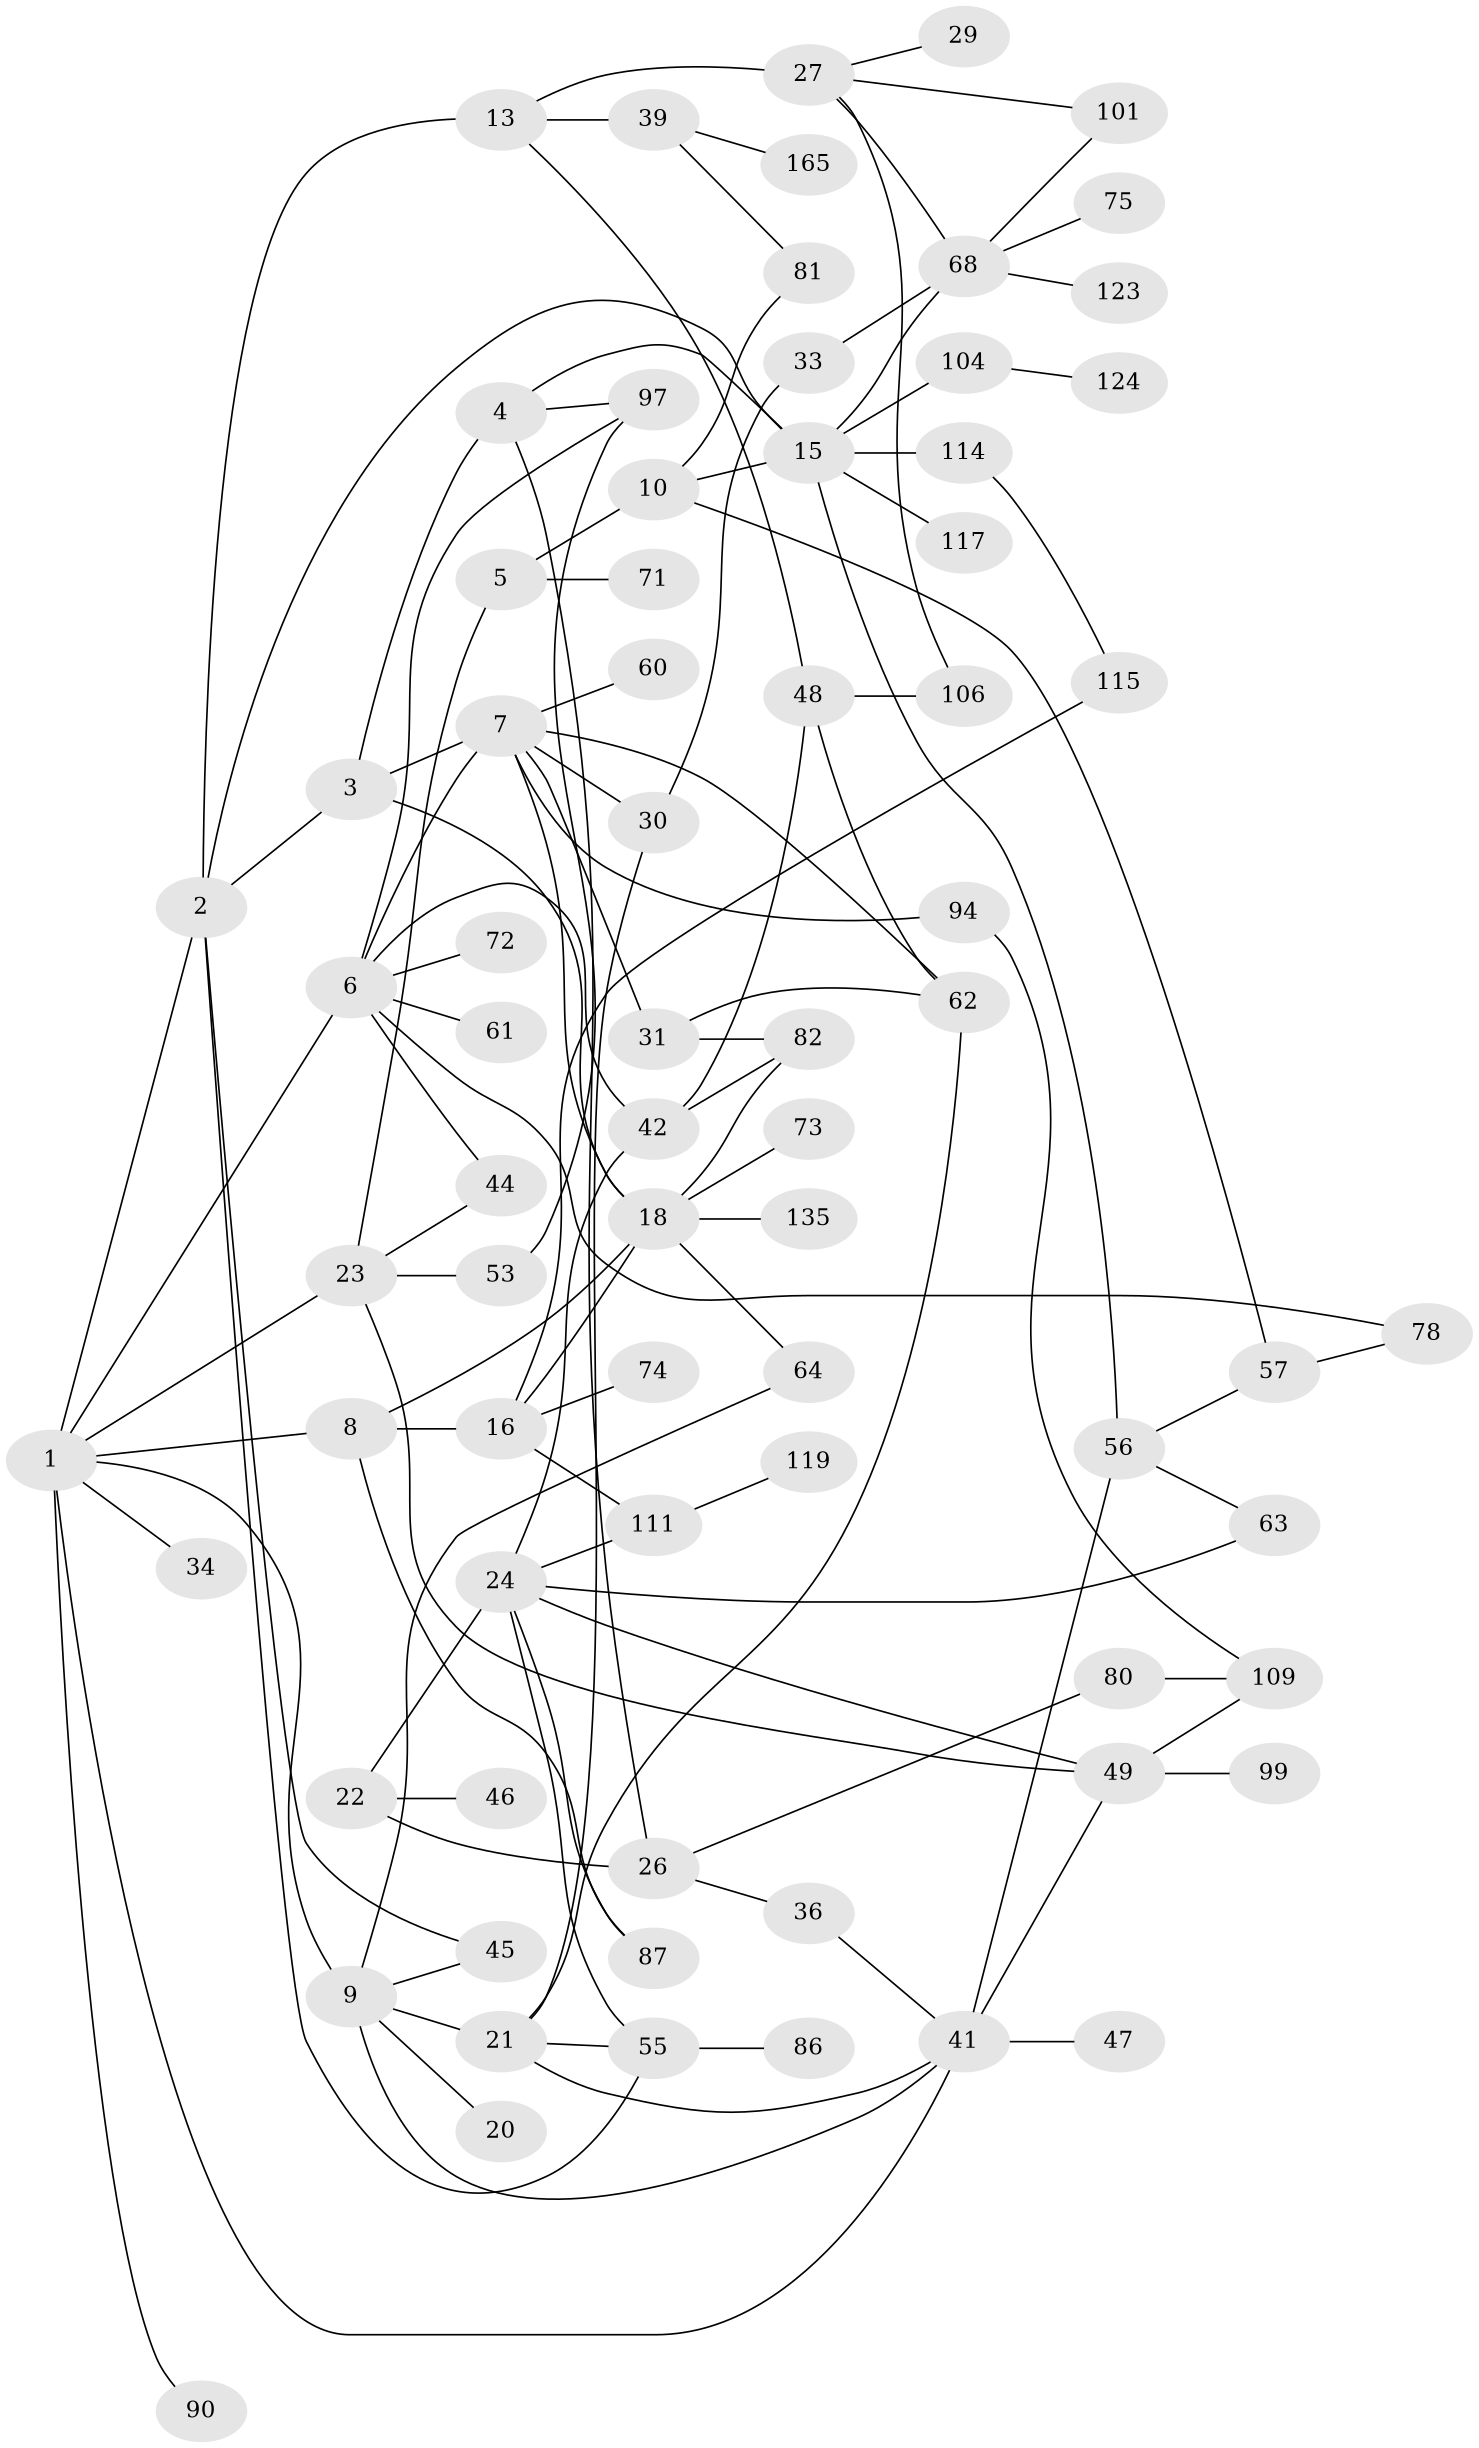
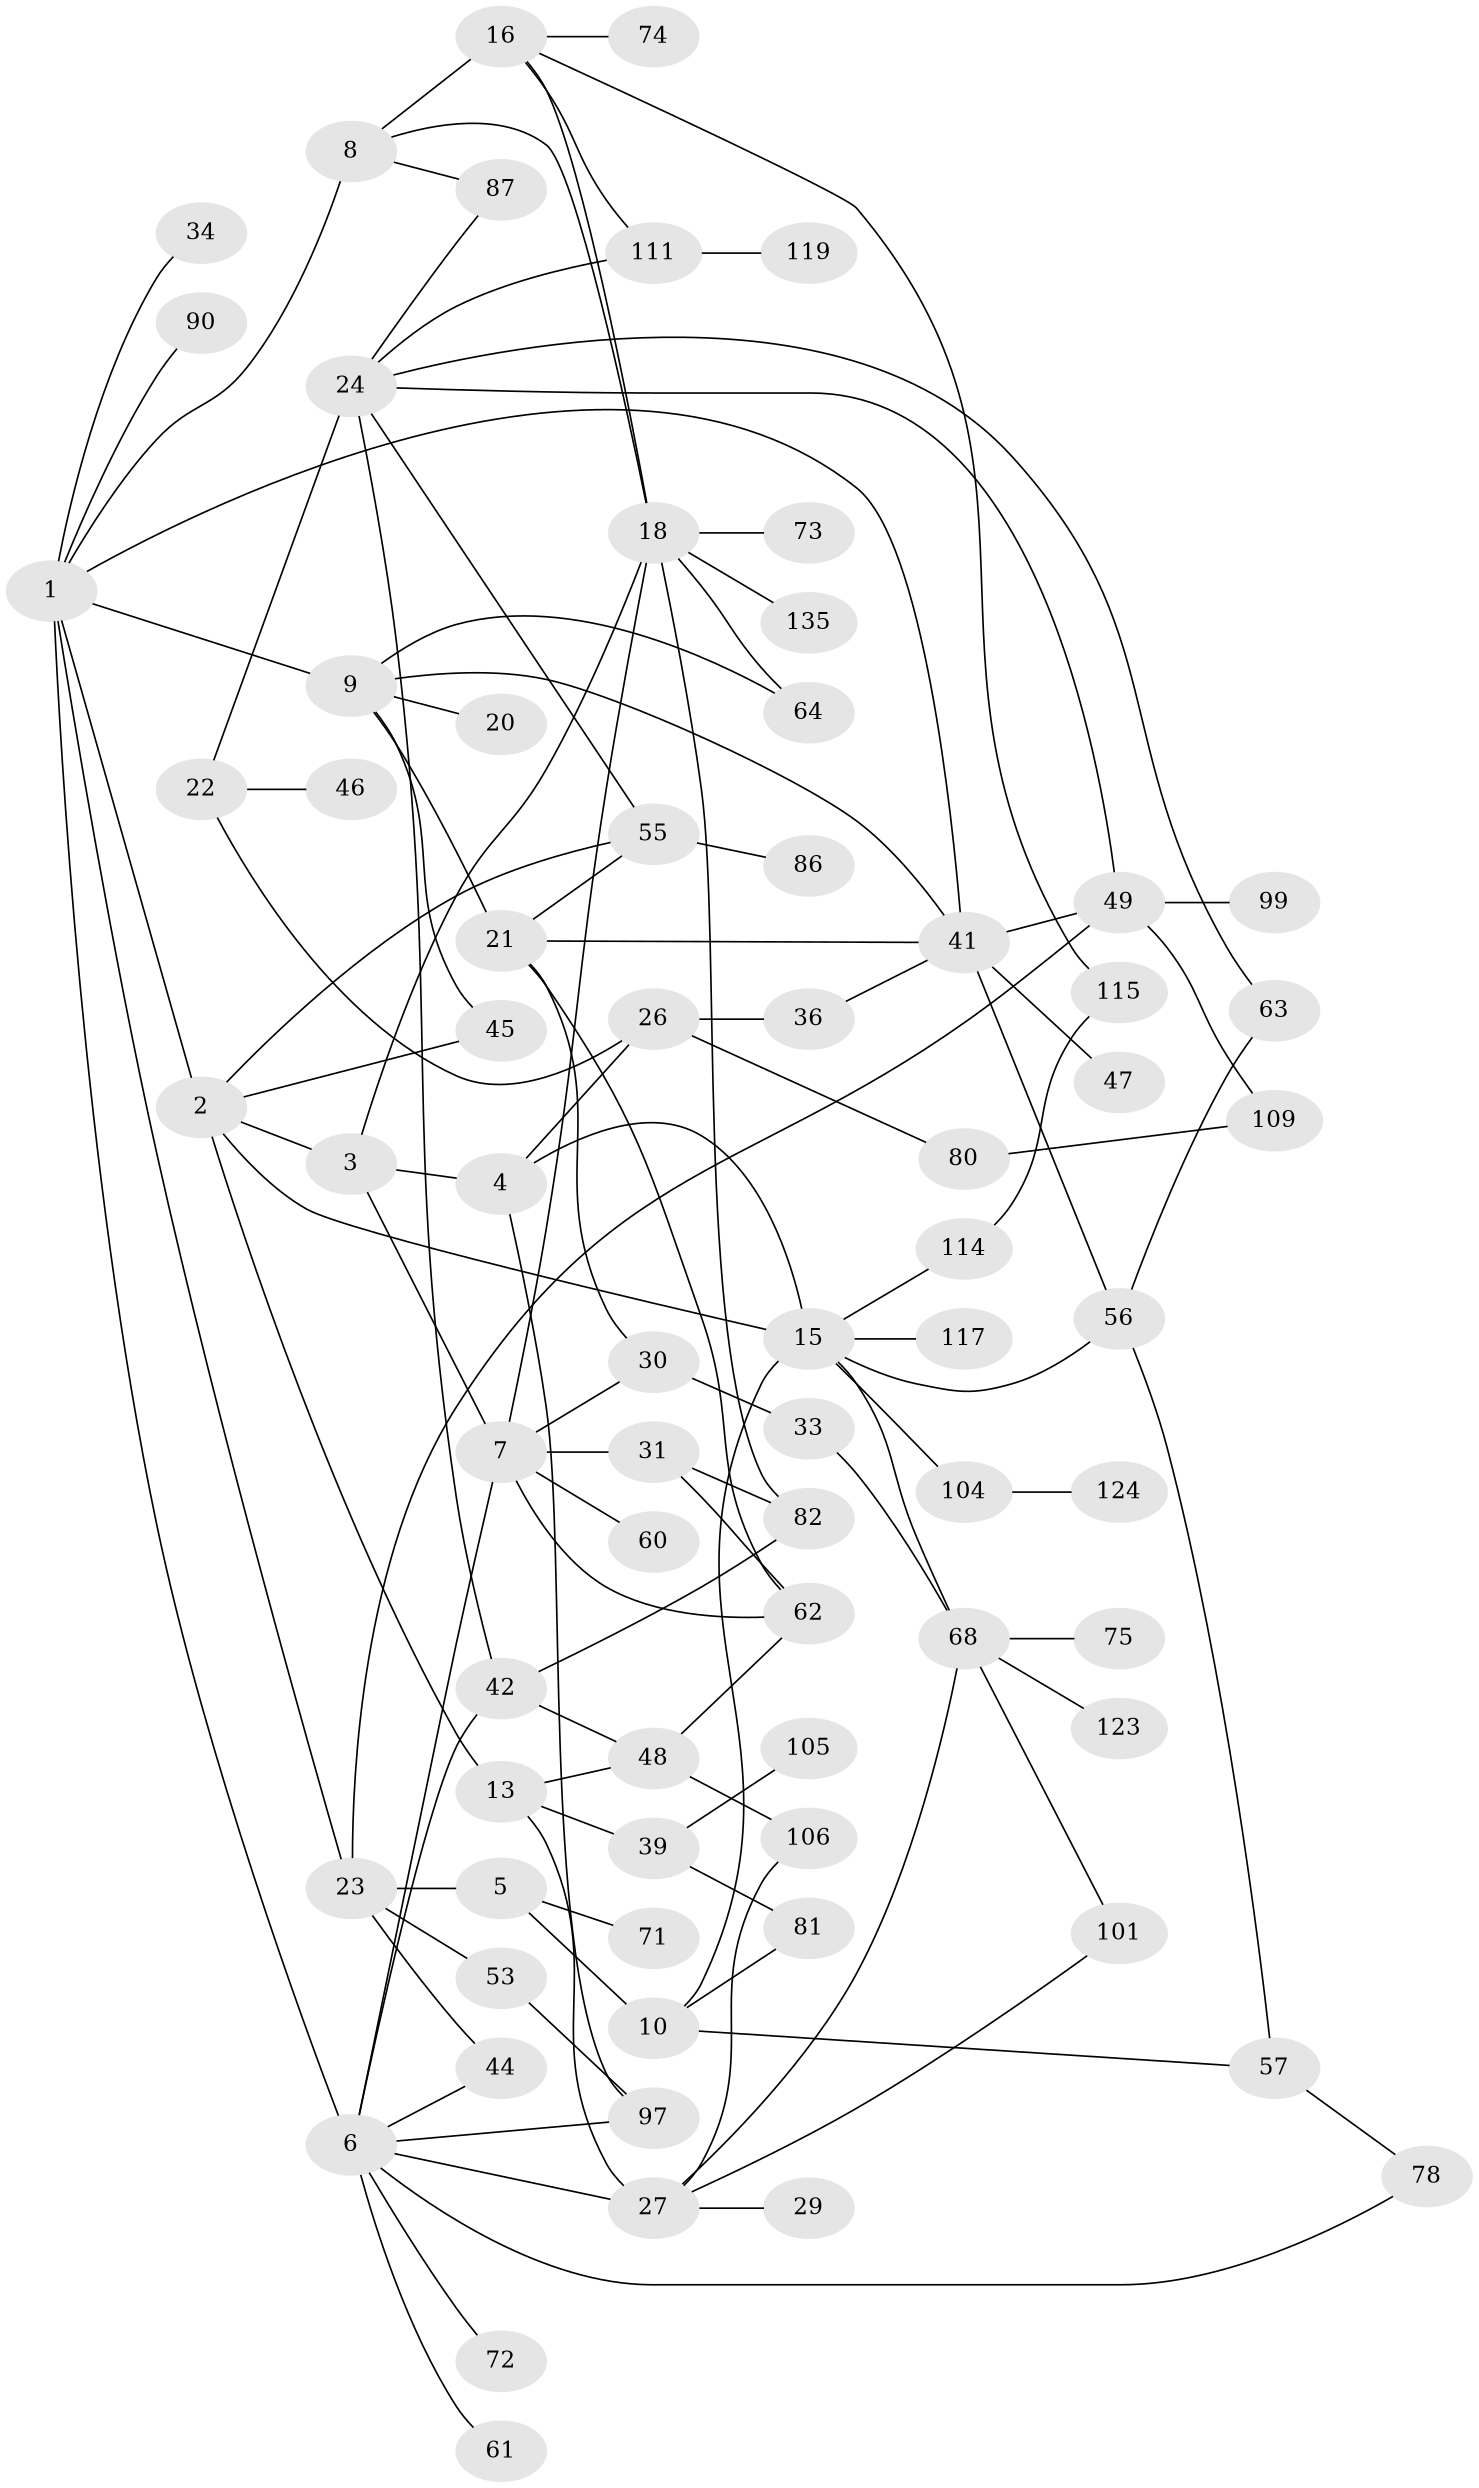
(809, 165) -> (809, 1749)
(964, 913) -> none
none -> (503, 2177)
